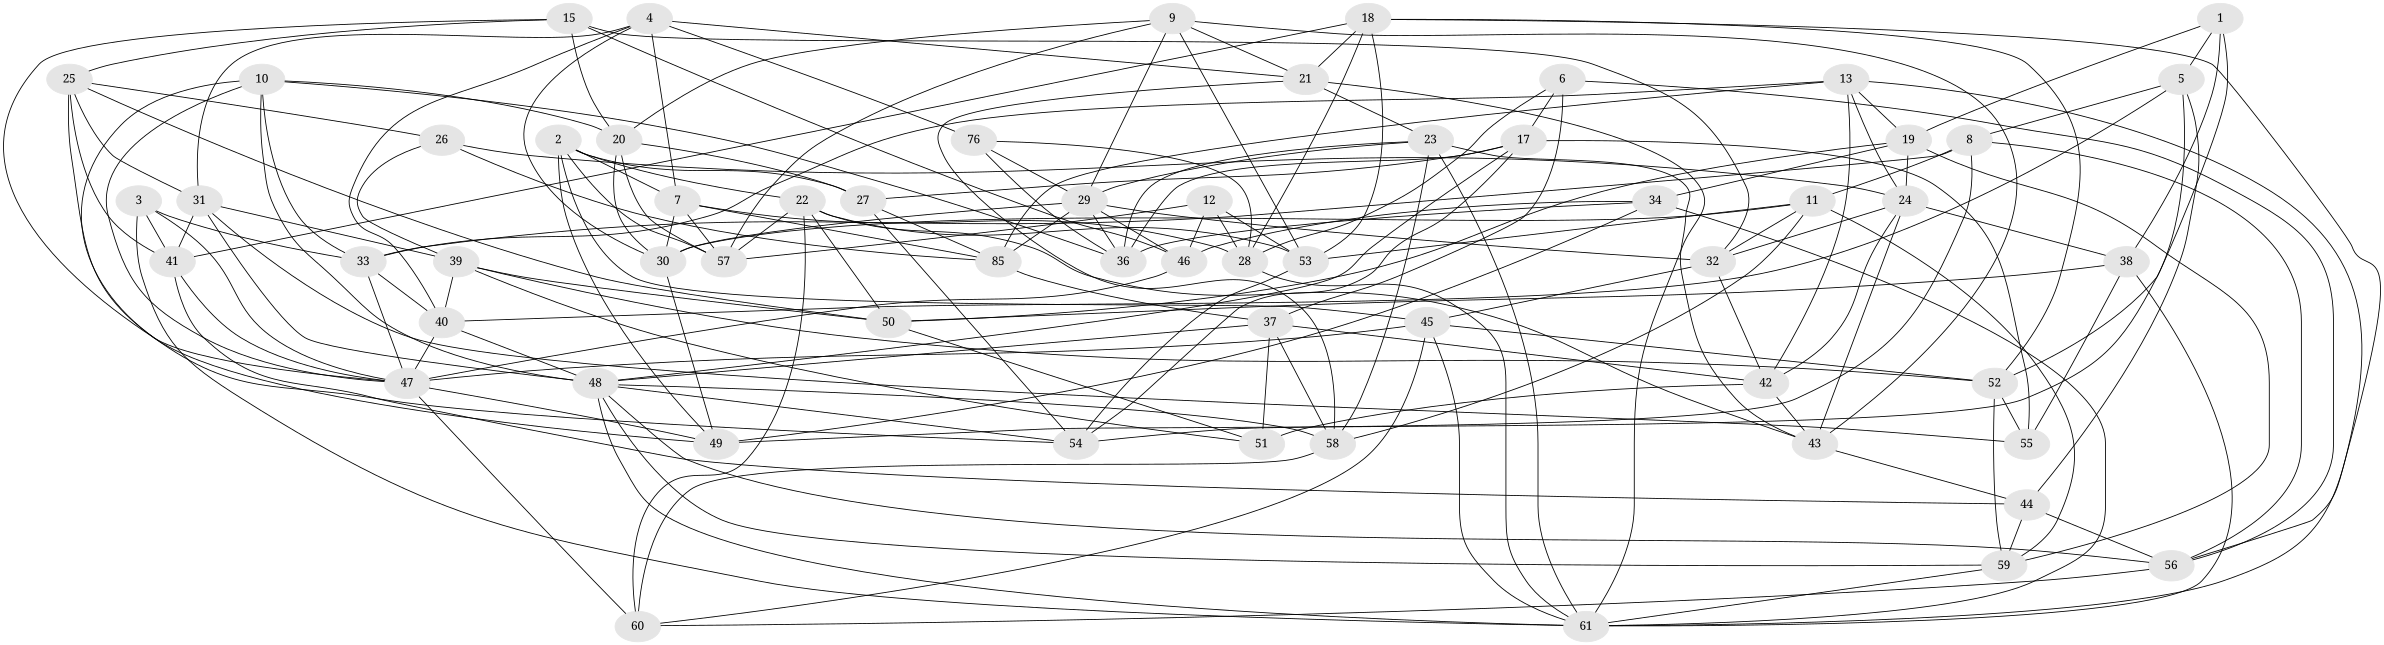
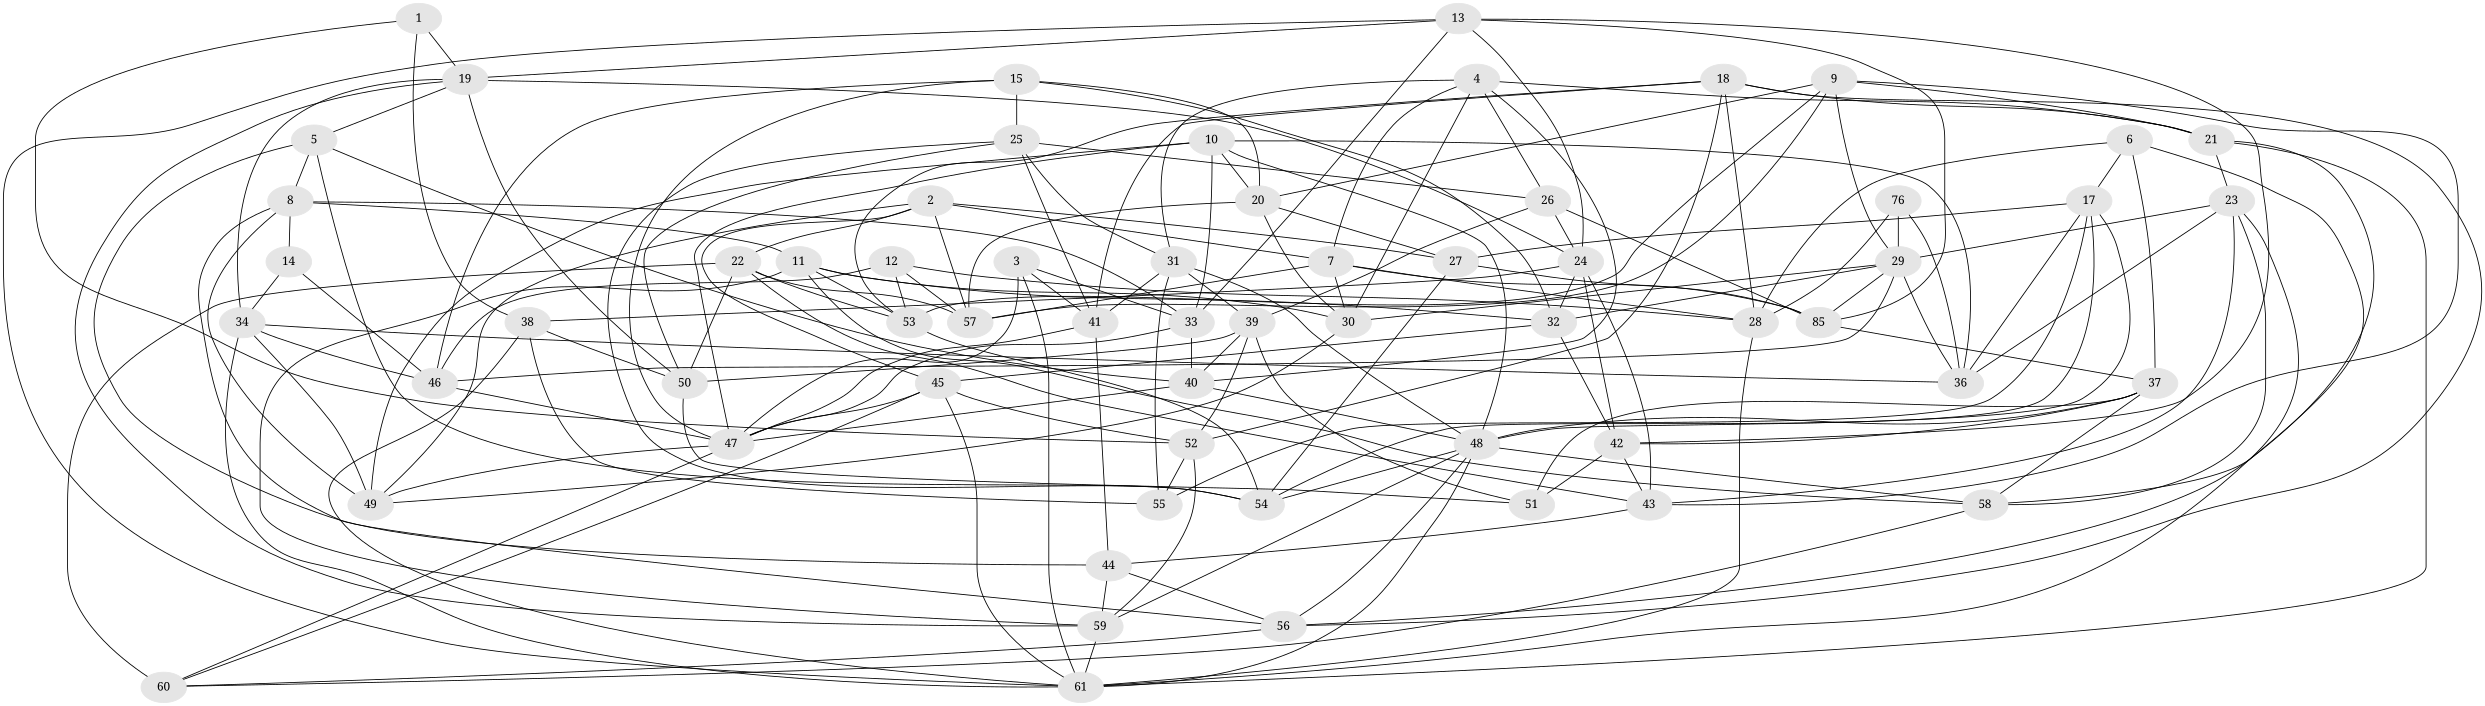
(2201, 49) -> (390, 110)
(813, 77) -> (1511, 138)
none -> (289, 262)
